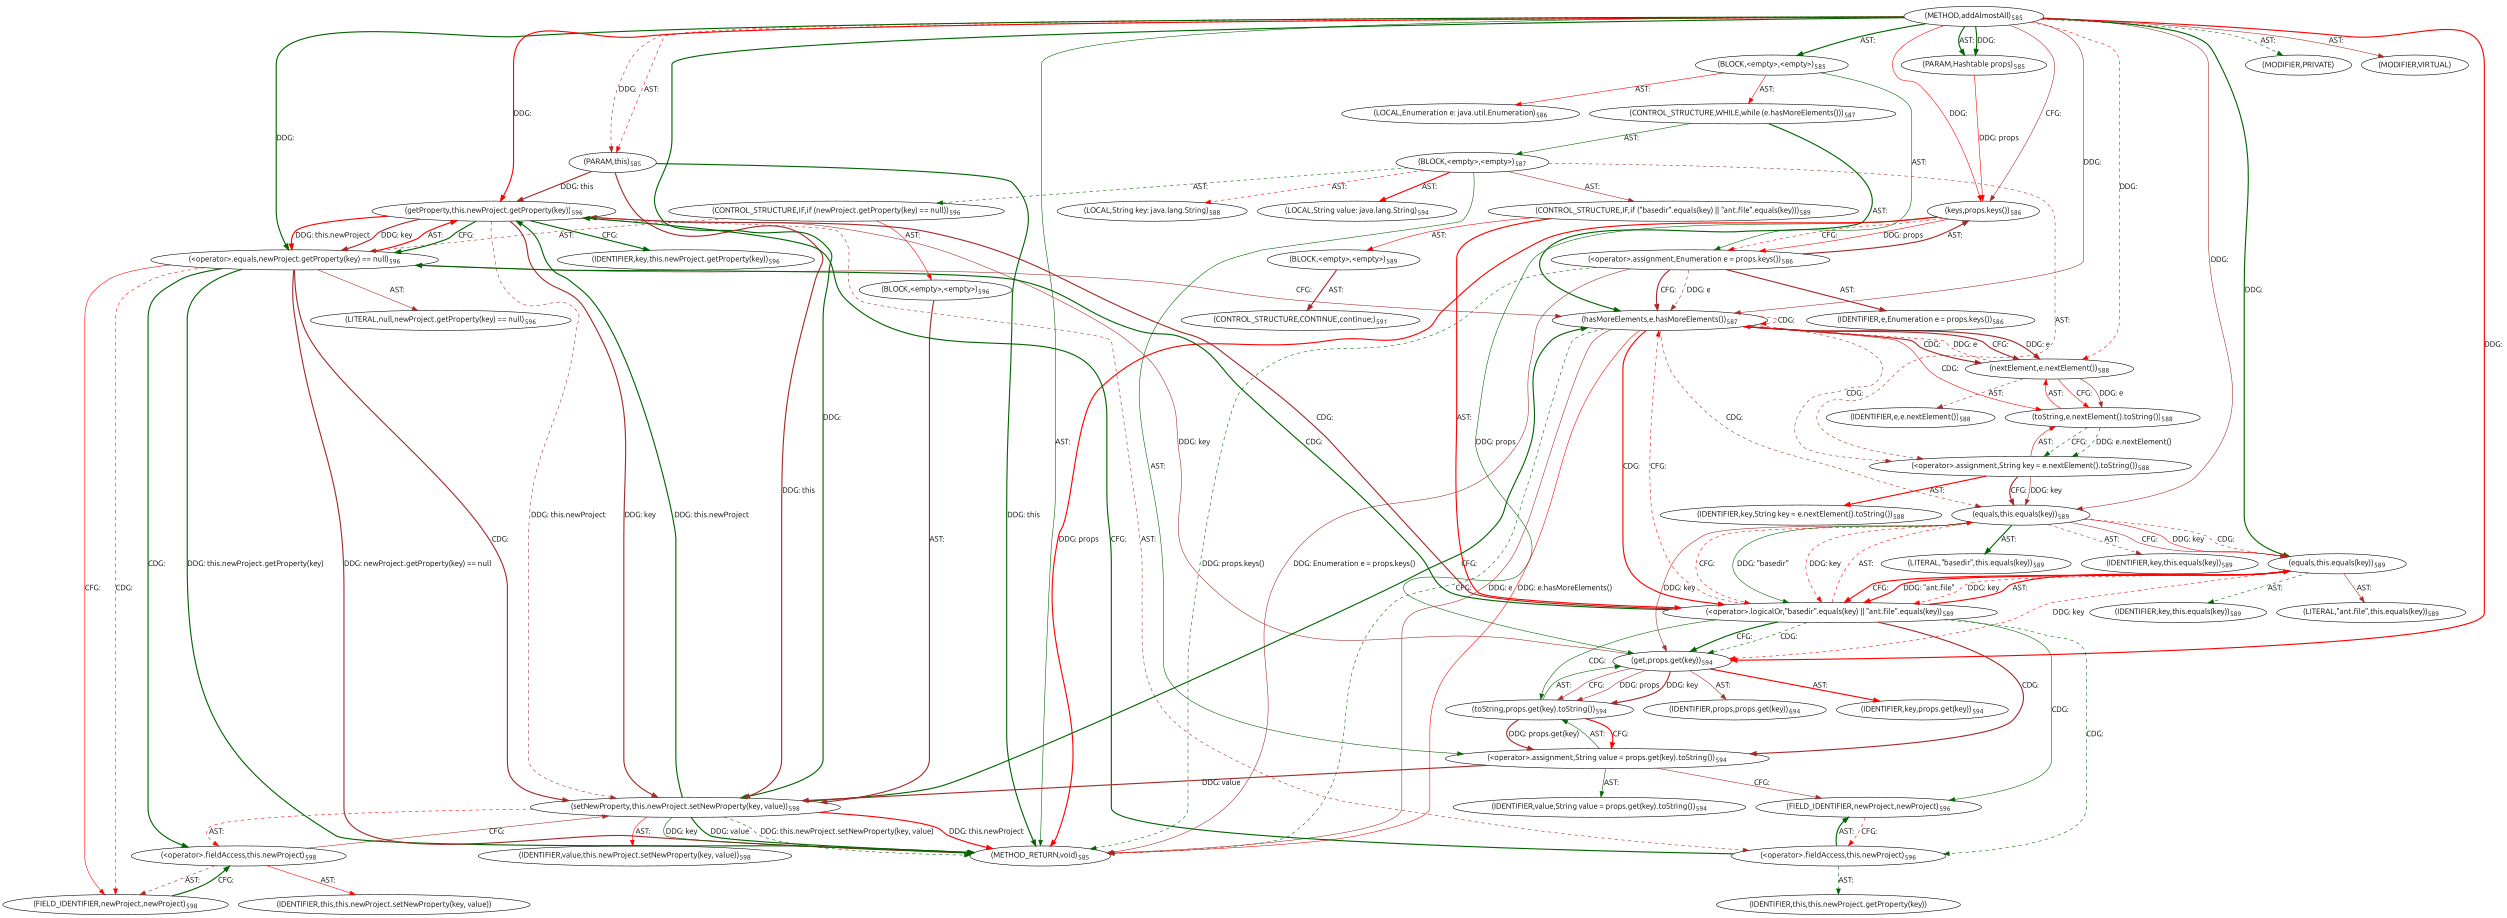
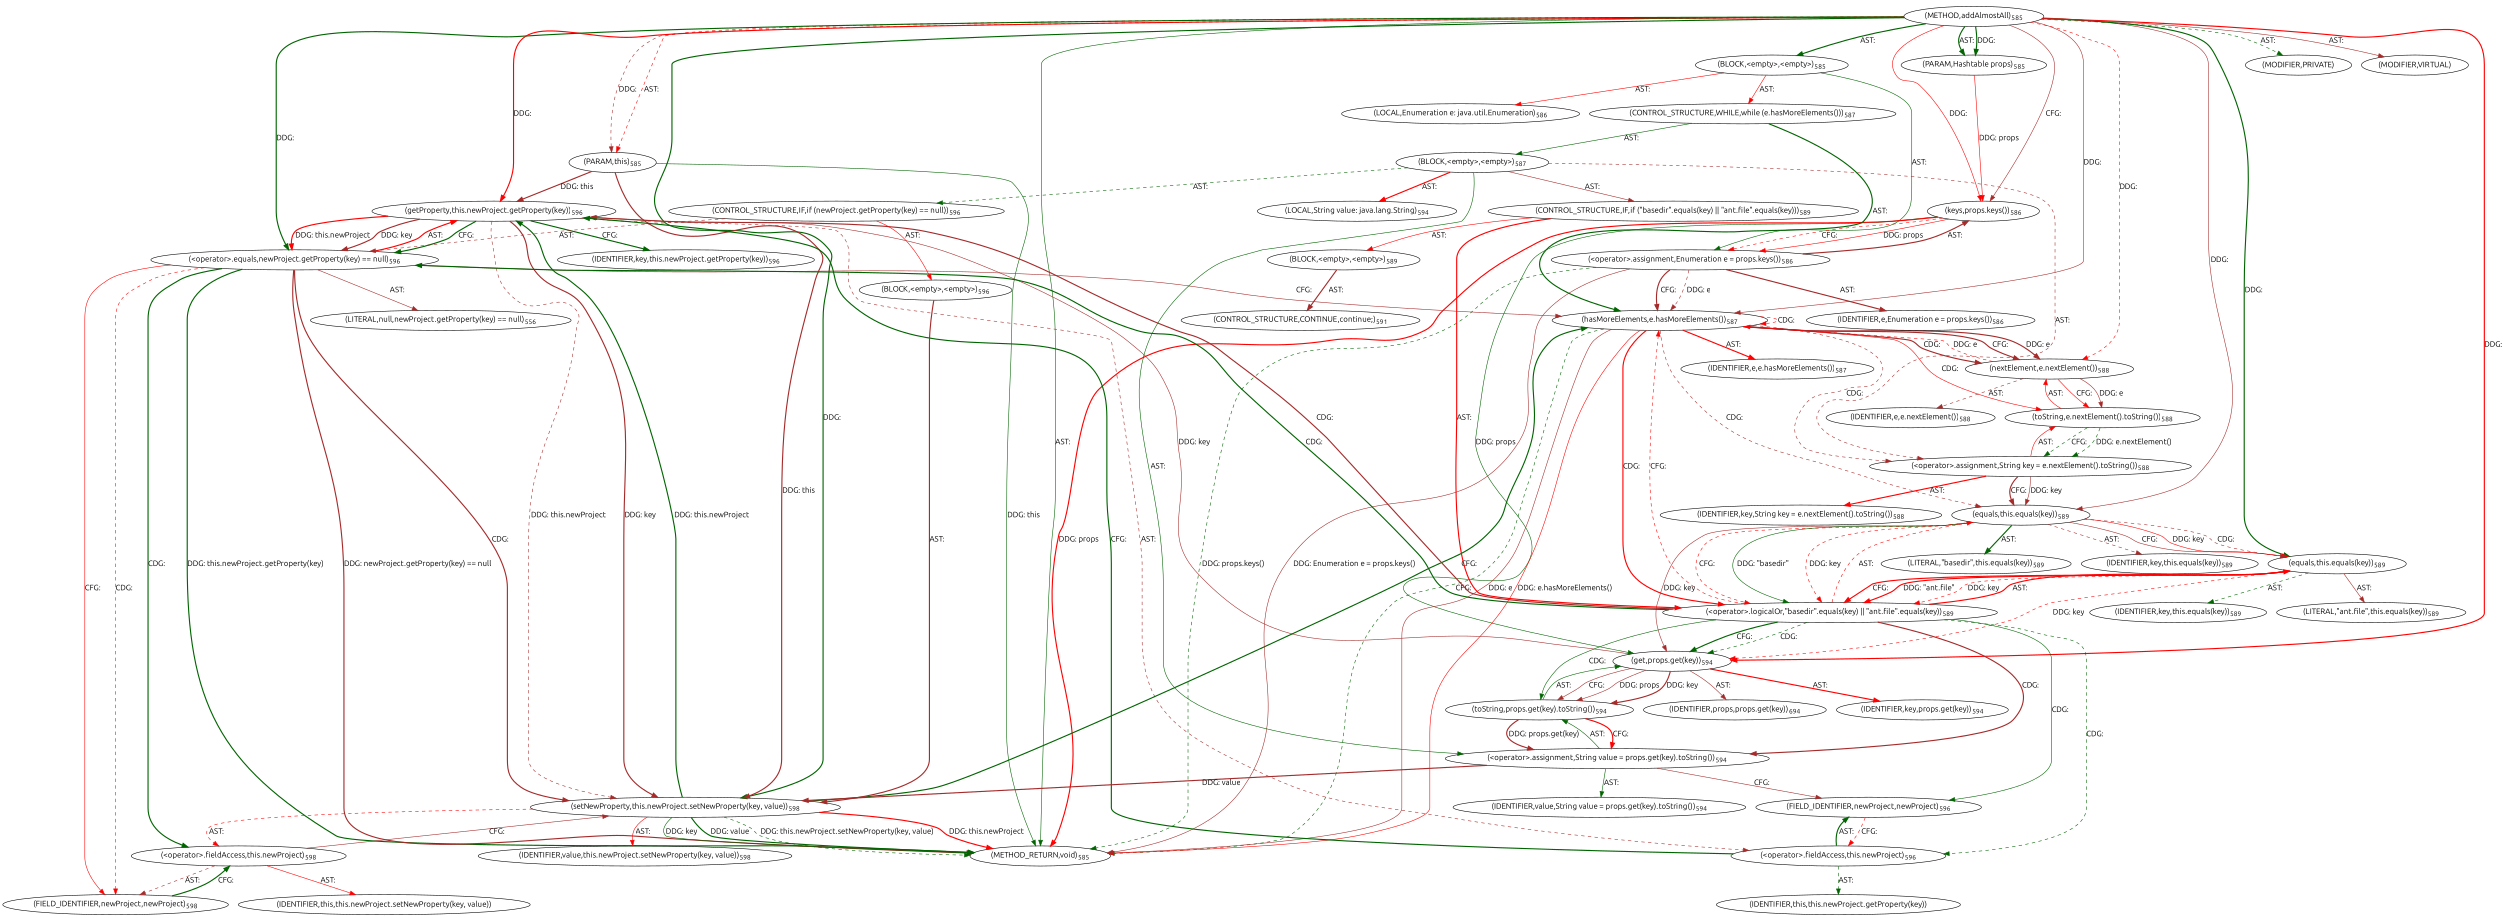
(1152, 211) -> none
(531, 319) -> (531, 319)
(1012, 332) -> (1012, 332)
none -> (1777, 369)
